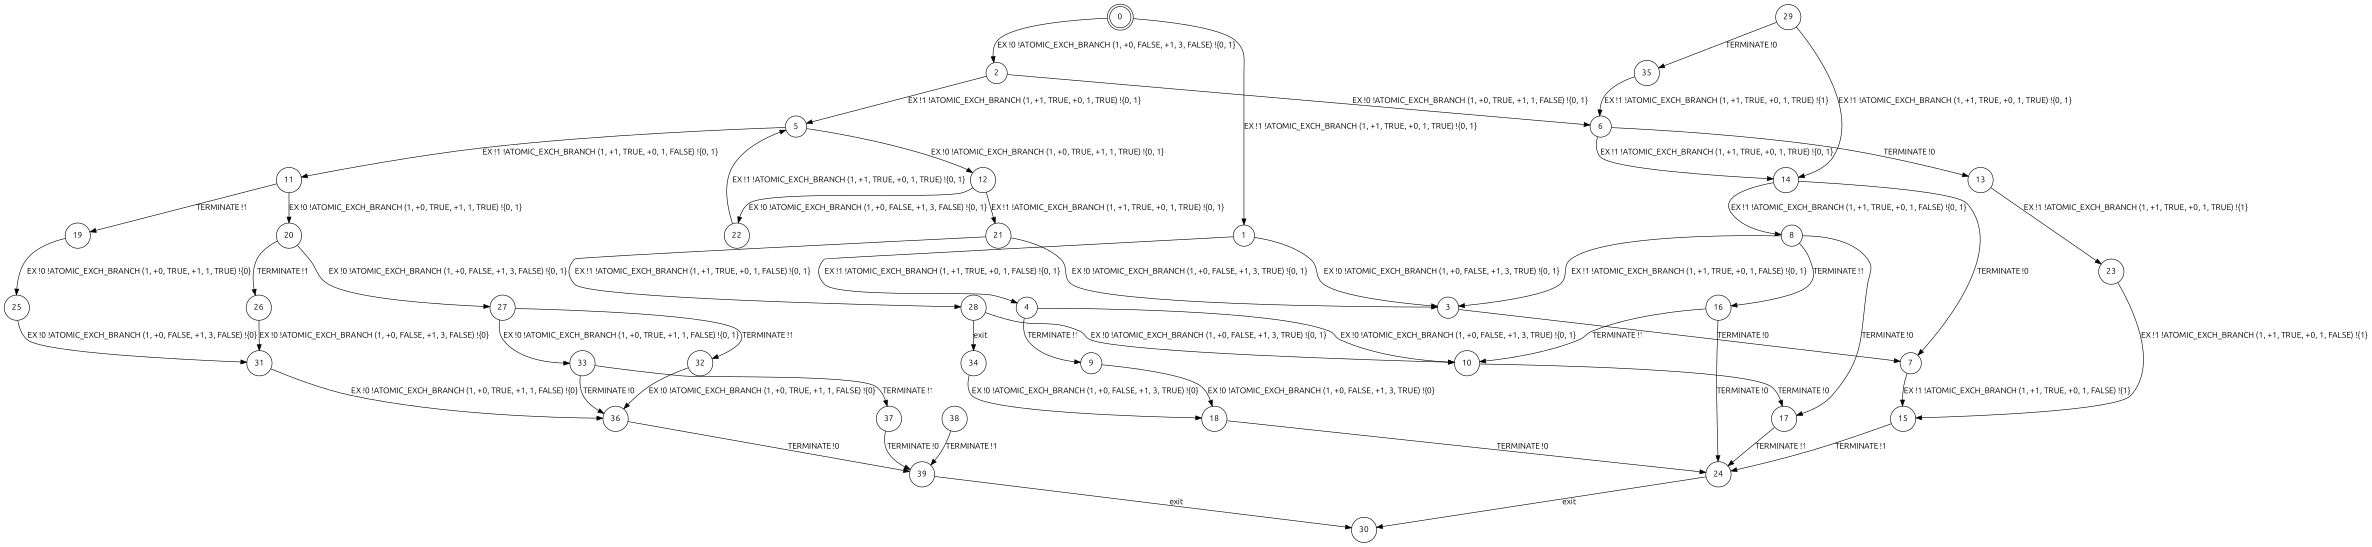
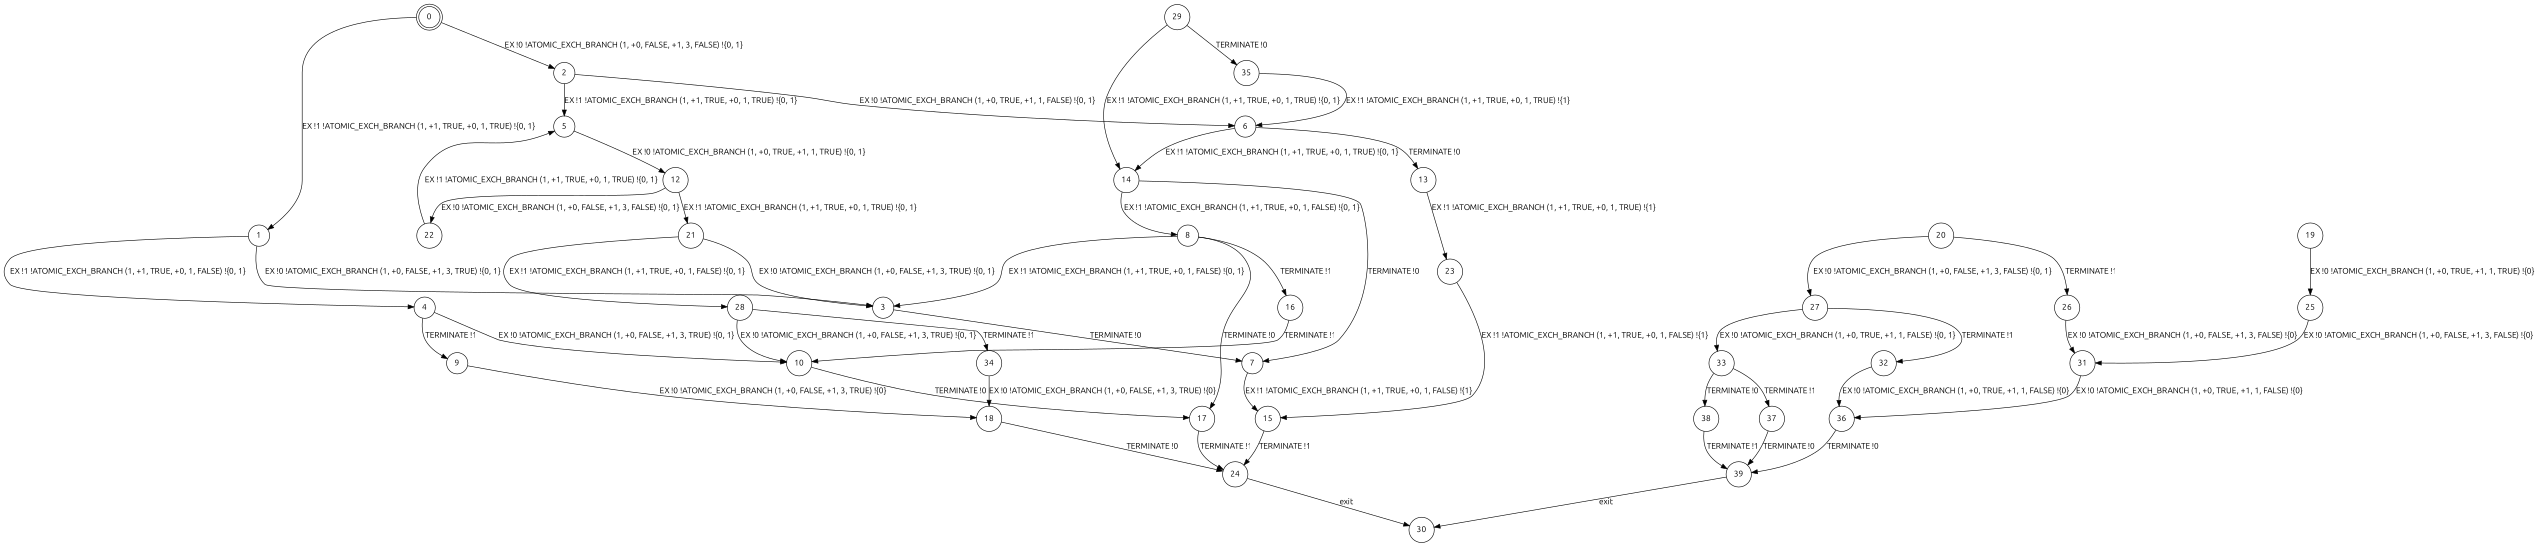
(289, 180) -> none
(981, 335) -> (1009, 335)
(1717, 388) -> none
(584, 396) -> (1707, 386)
